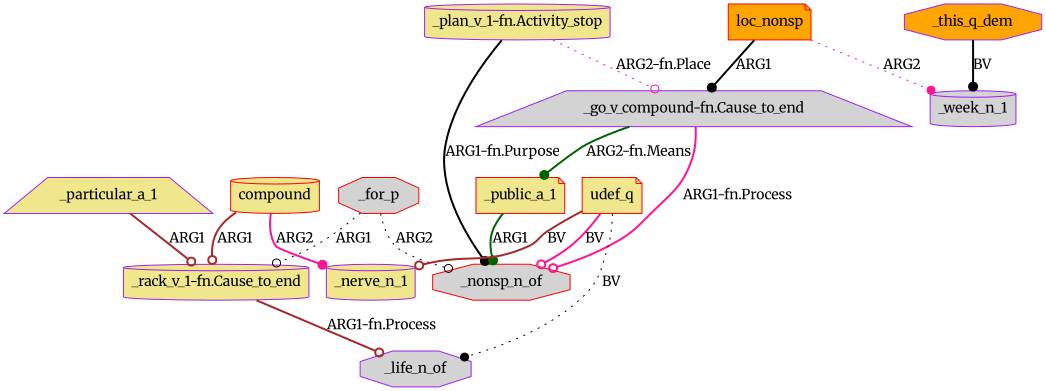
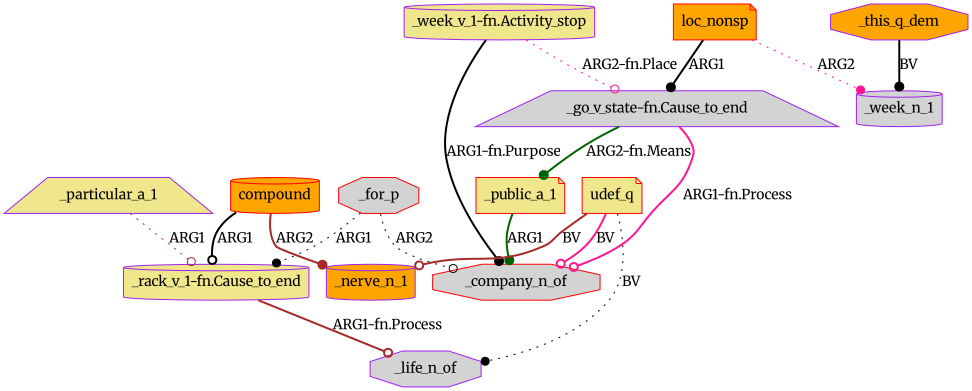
(517, 22) -> (499, 22)
(694, 109) -> (657, 109)
(275, 195) -> (275, 195)
(218, 231) -> (218, 231)
(159, 236) -> (159, 236)
(323, 241) -> (323, 241)
(281, 249) -> (281, 249)
(371, 282) -> (371, 282)
(501, 282) -> (516, 282)
